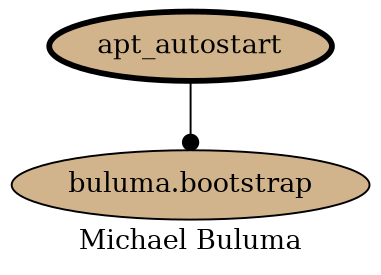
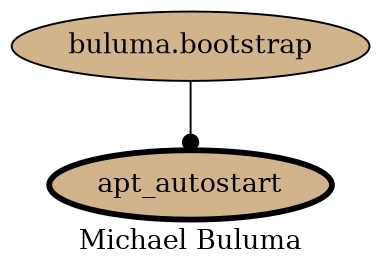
(191, 108) -> (191, 108)
